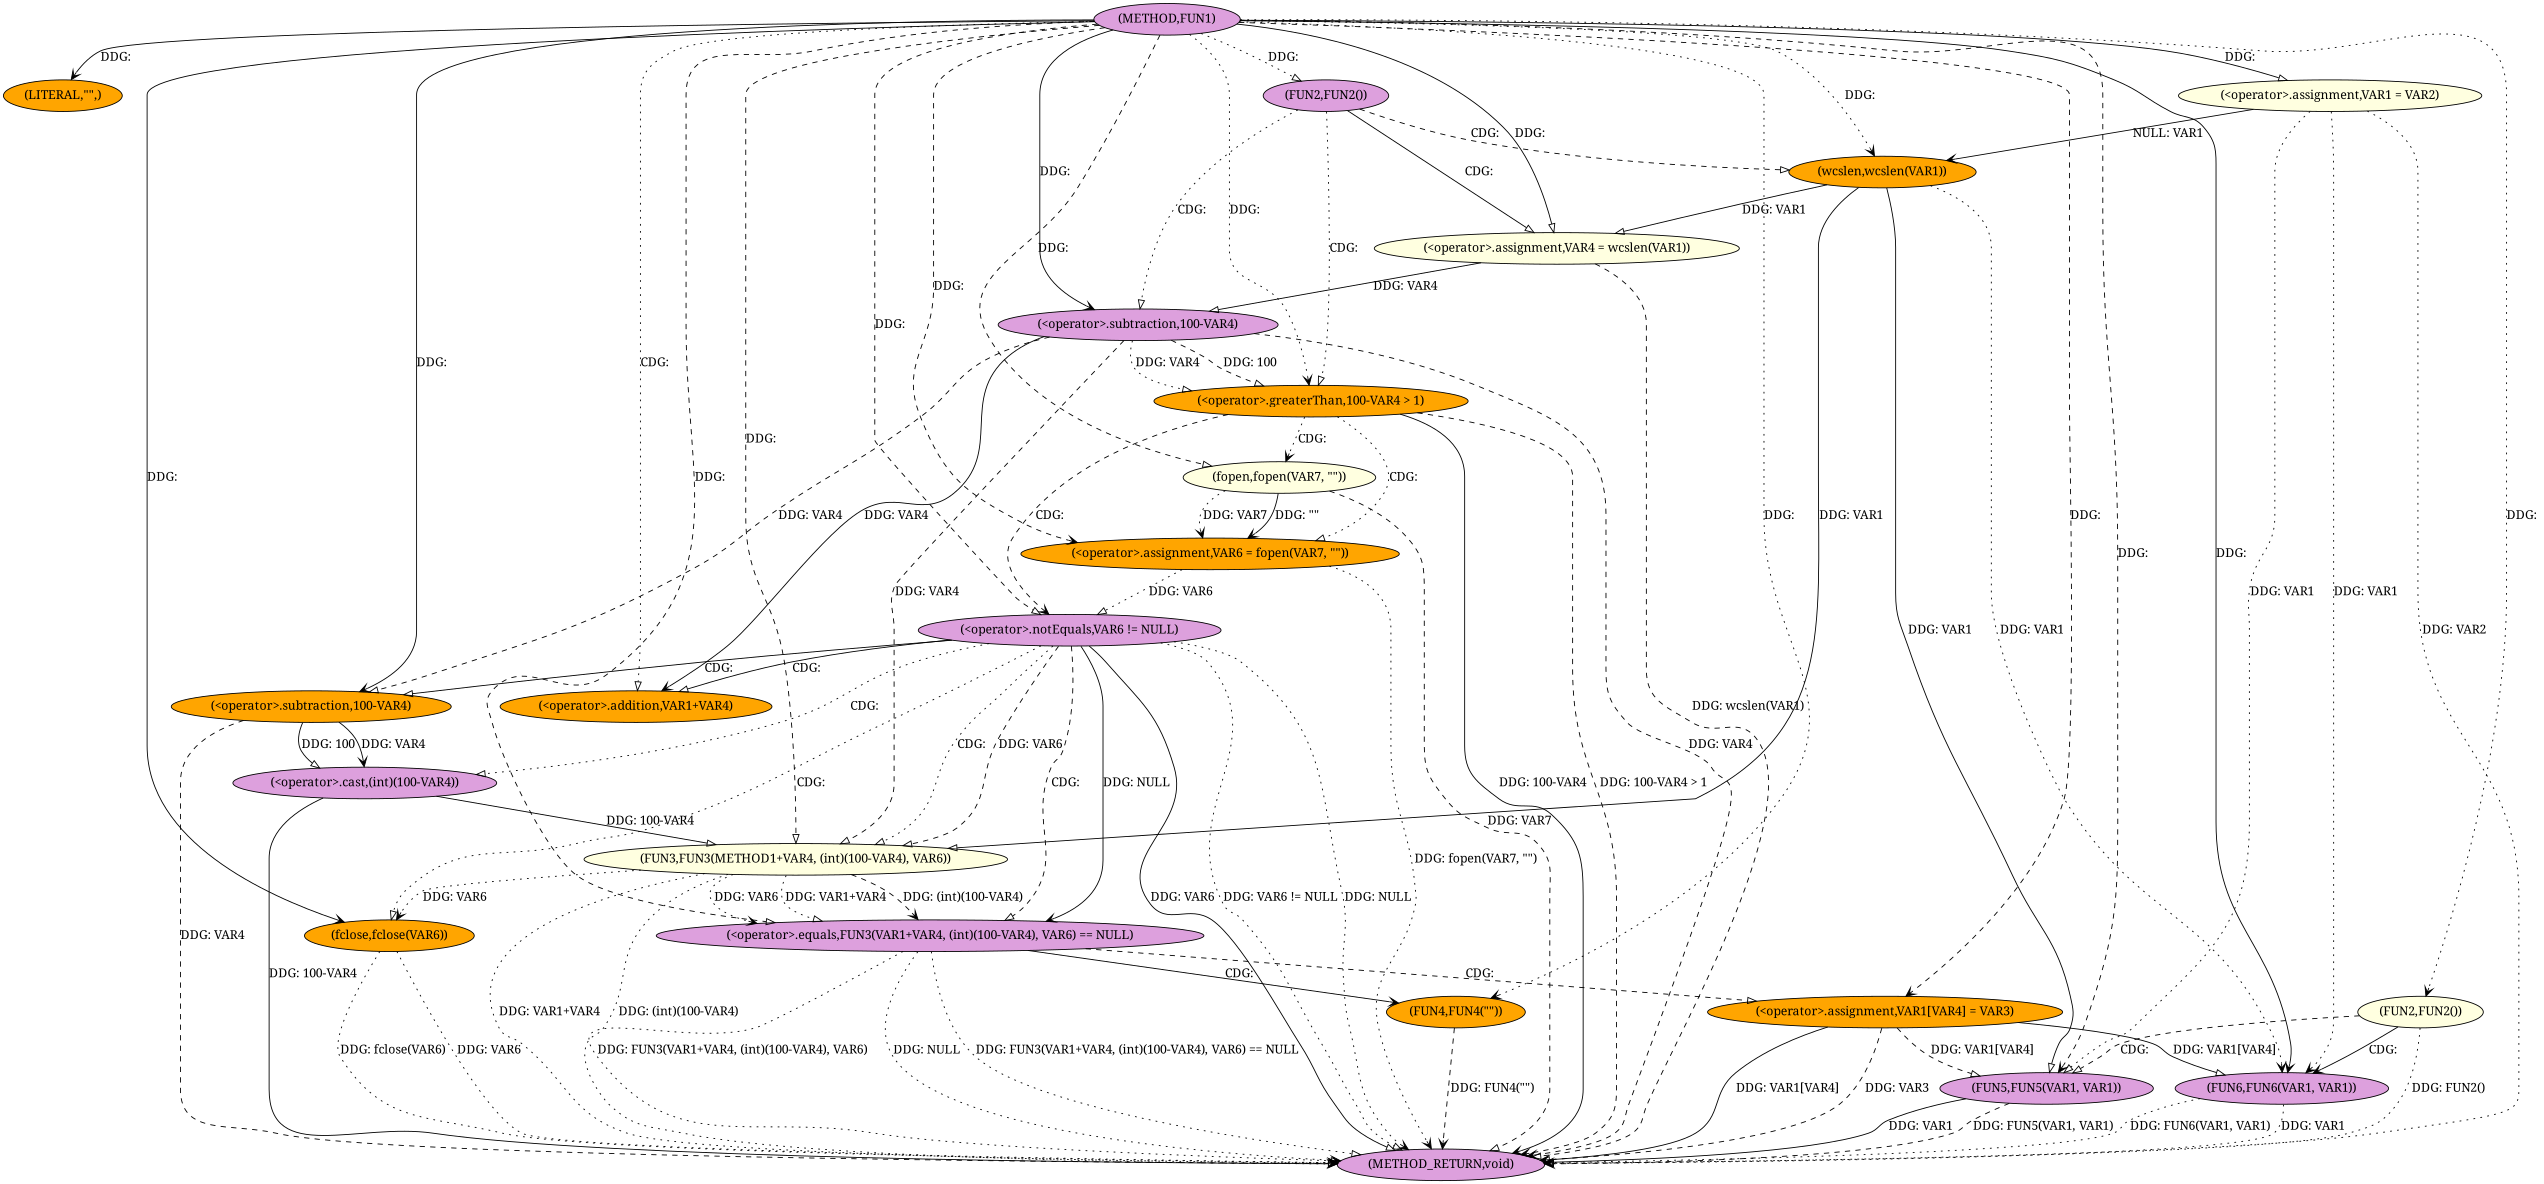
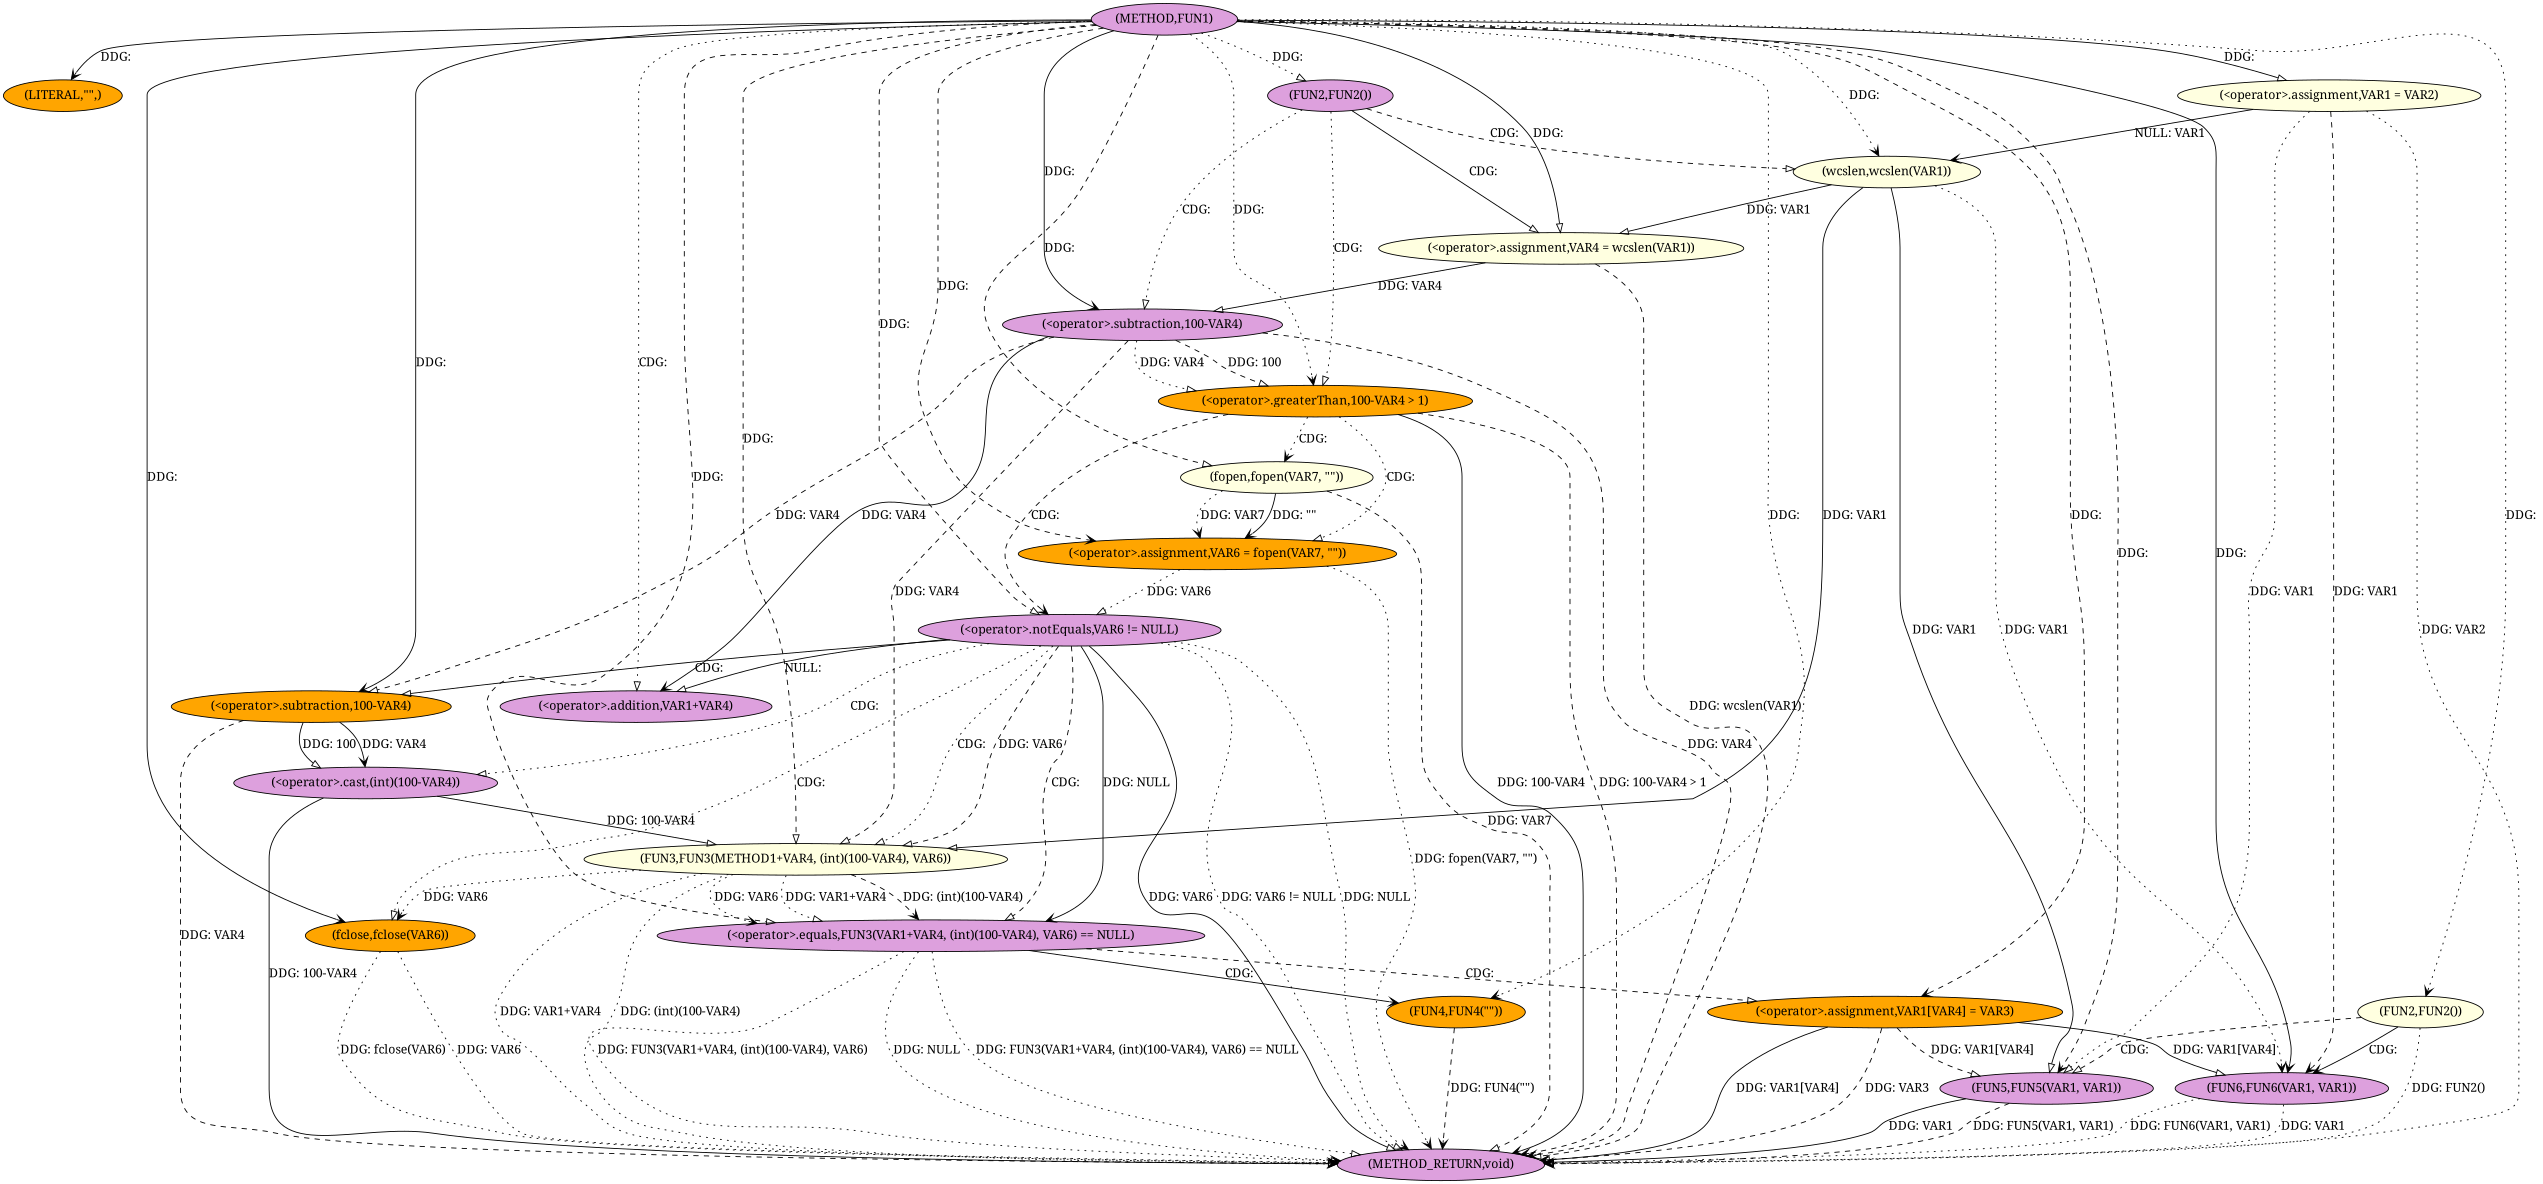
(1882, 172) -> (1887, 172)
(2334, 592) -> (2334, 592)
(809, 668) -> (805, 668)
(636, 707) -> (636, 707)
